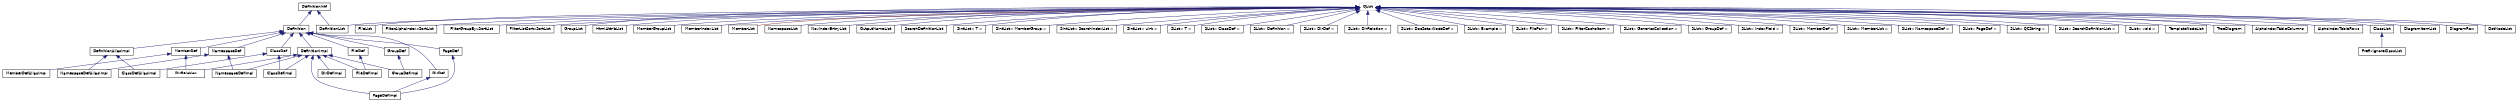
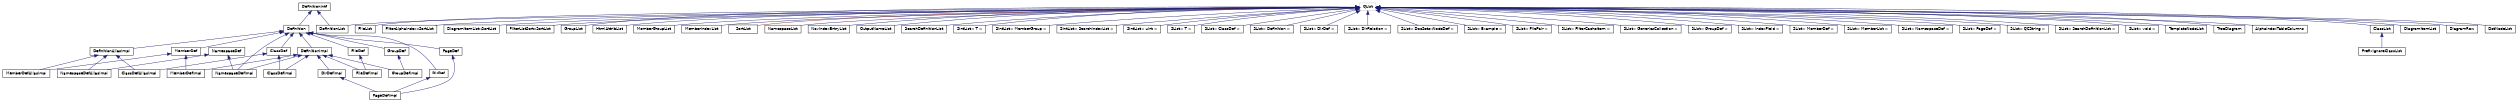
(472, 29) -> (472, 29)
(743, 29) -> (743, 29)
(2339, 29) -> none
(260, 41) -> (260, 50)
none -> (67, 63)
(186, 74) -> (186, 74)
(332, 86) -> (360, 85)
